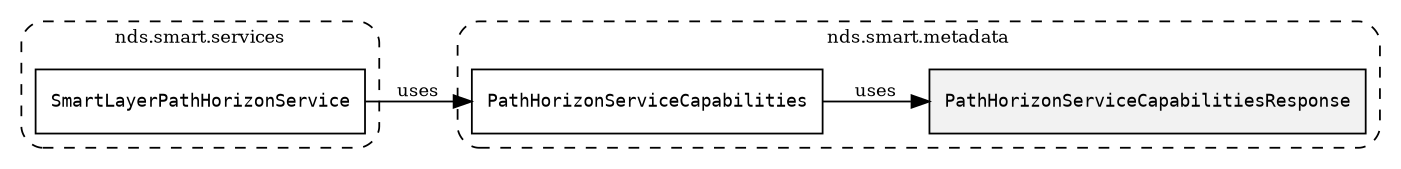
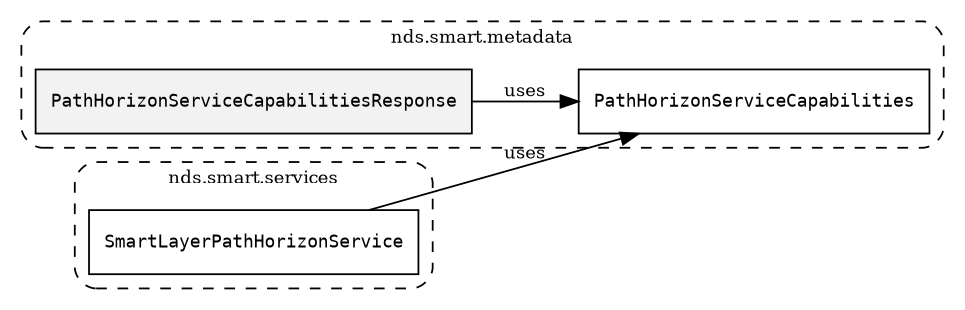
(867, 101) -> (516, 101)
